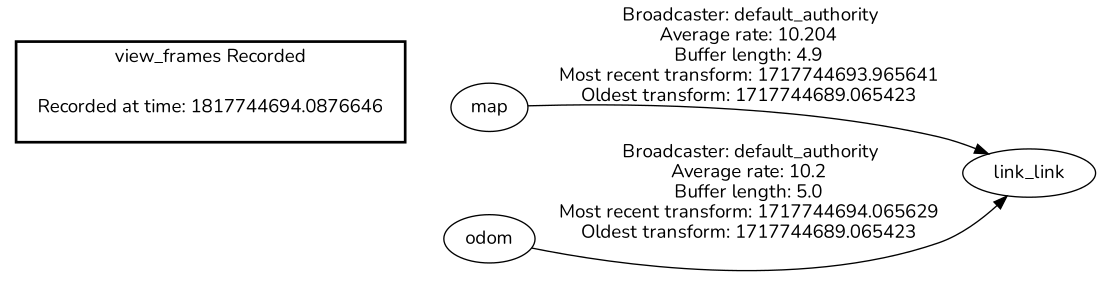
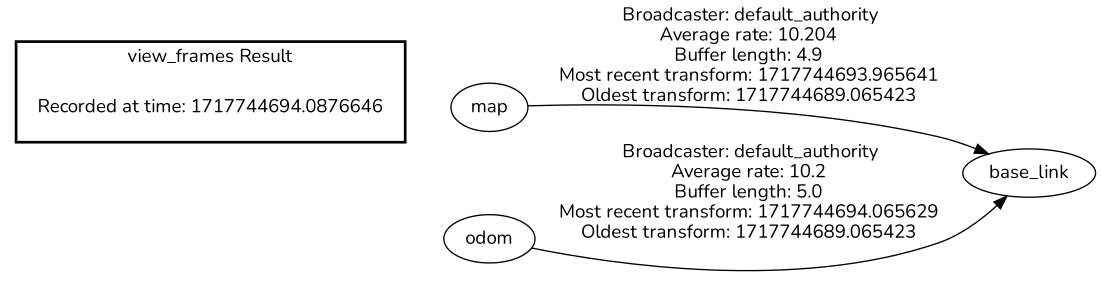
(211, 57) -> (211, 57)
(211, 107) -> (211, 107)
(1029, 173) -> (1029, 173)
